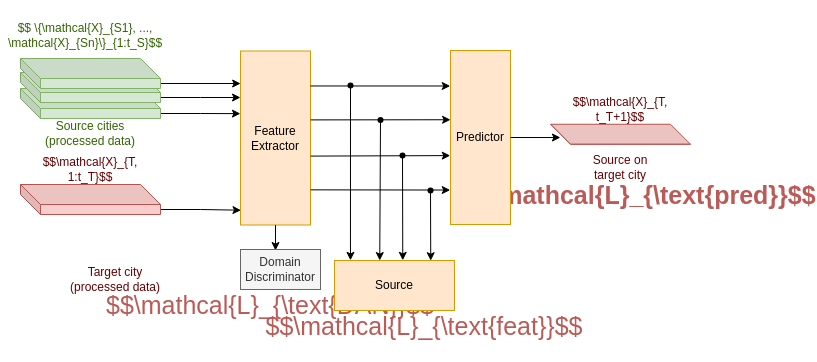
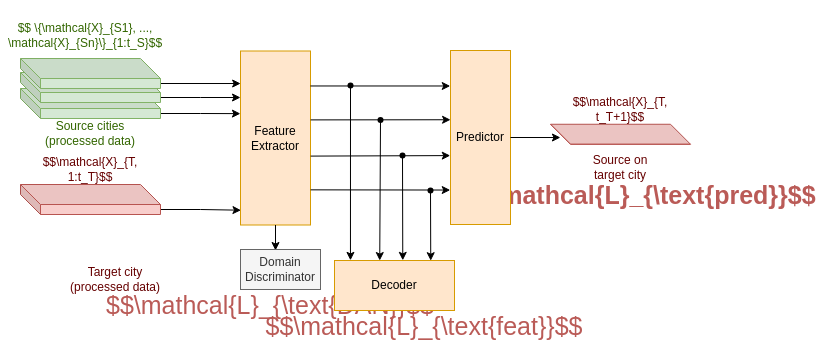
(395, 286) -> (395, 286)
